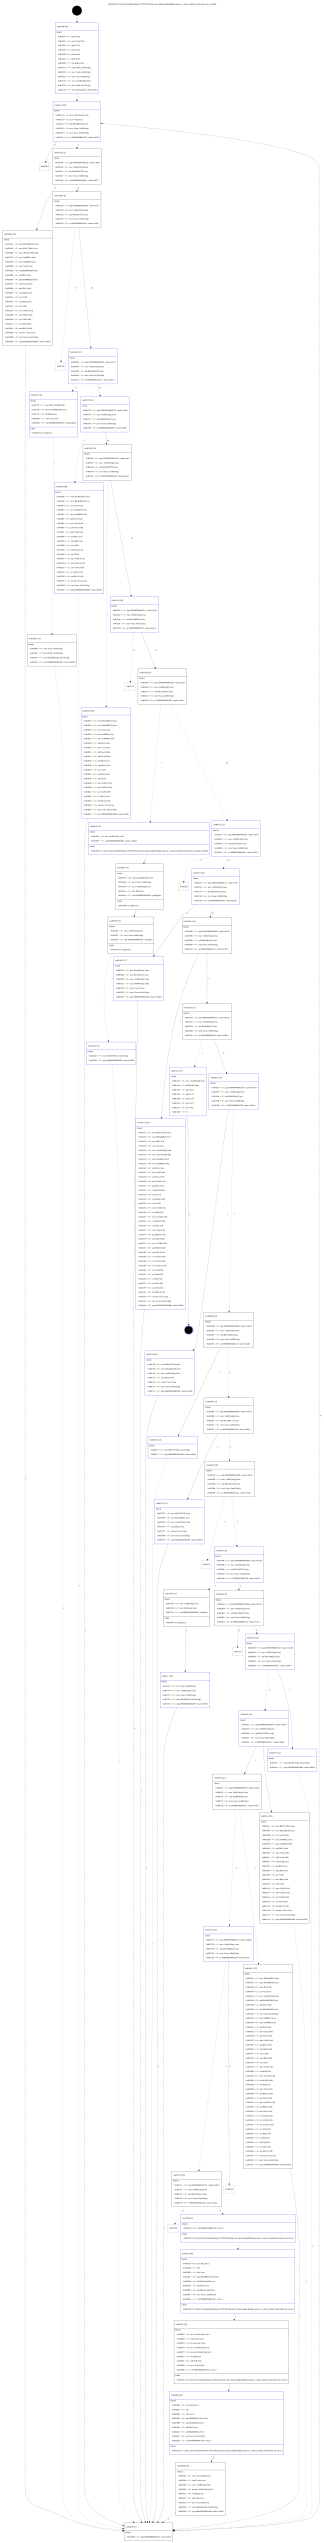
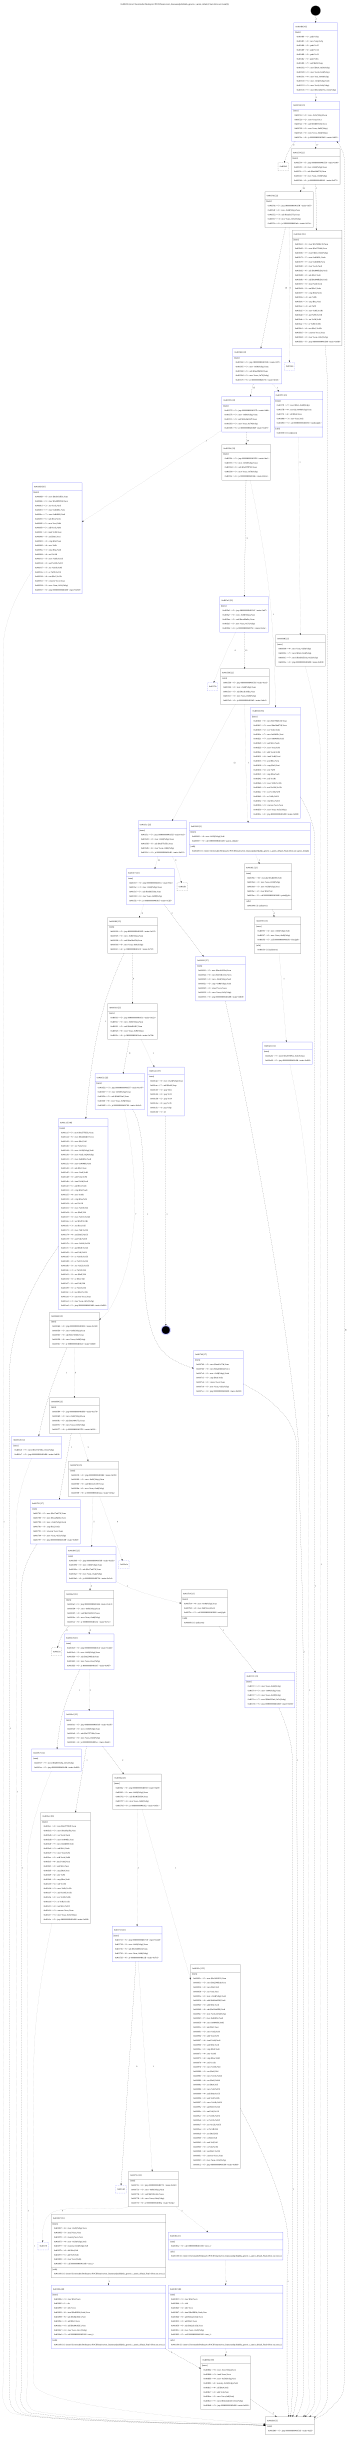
(235, 2316) -> (226, 2351)
